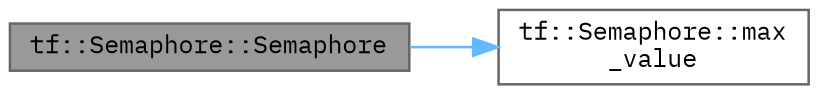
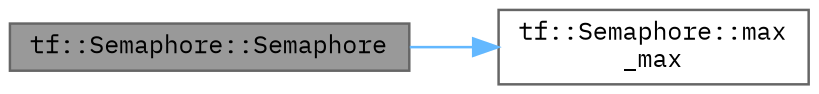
(654, 47) -> (654, 47)
